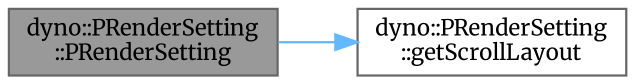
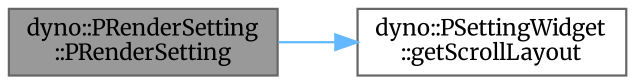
(492, 42) -> (492, 42)
